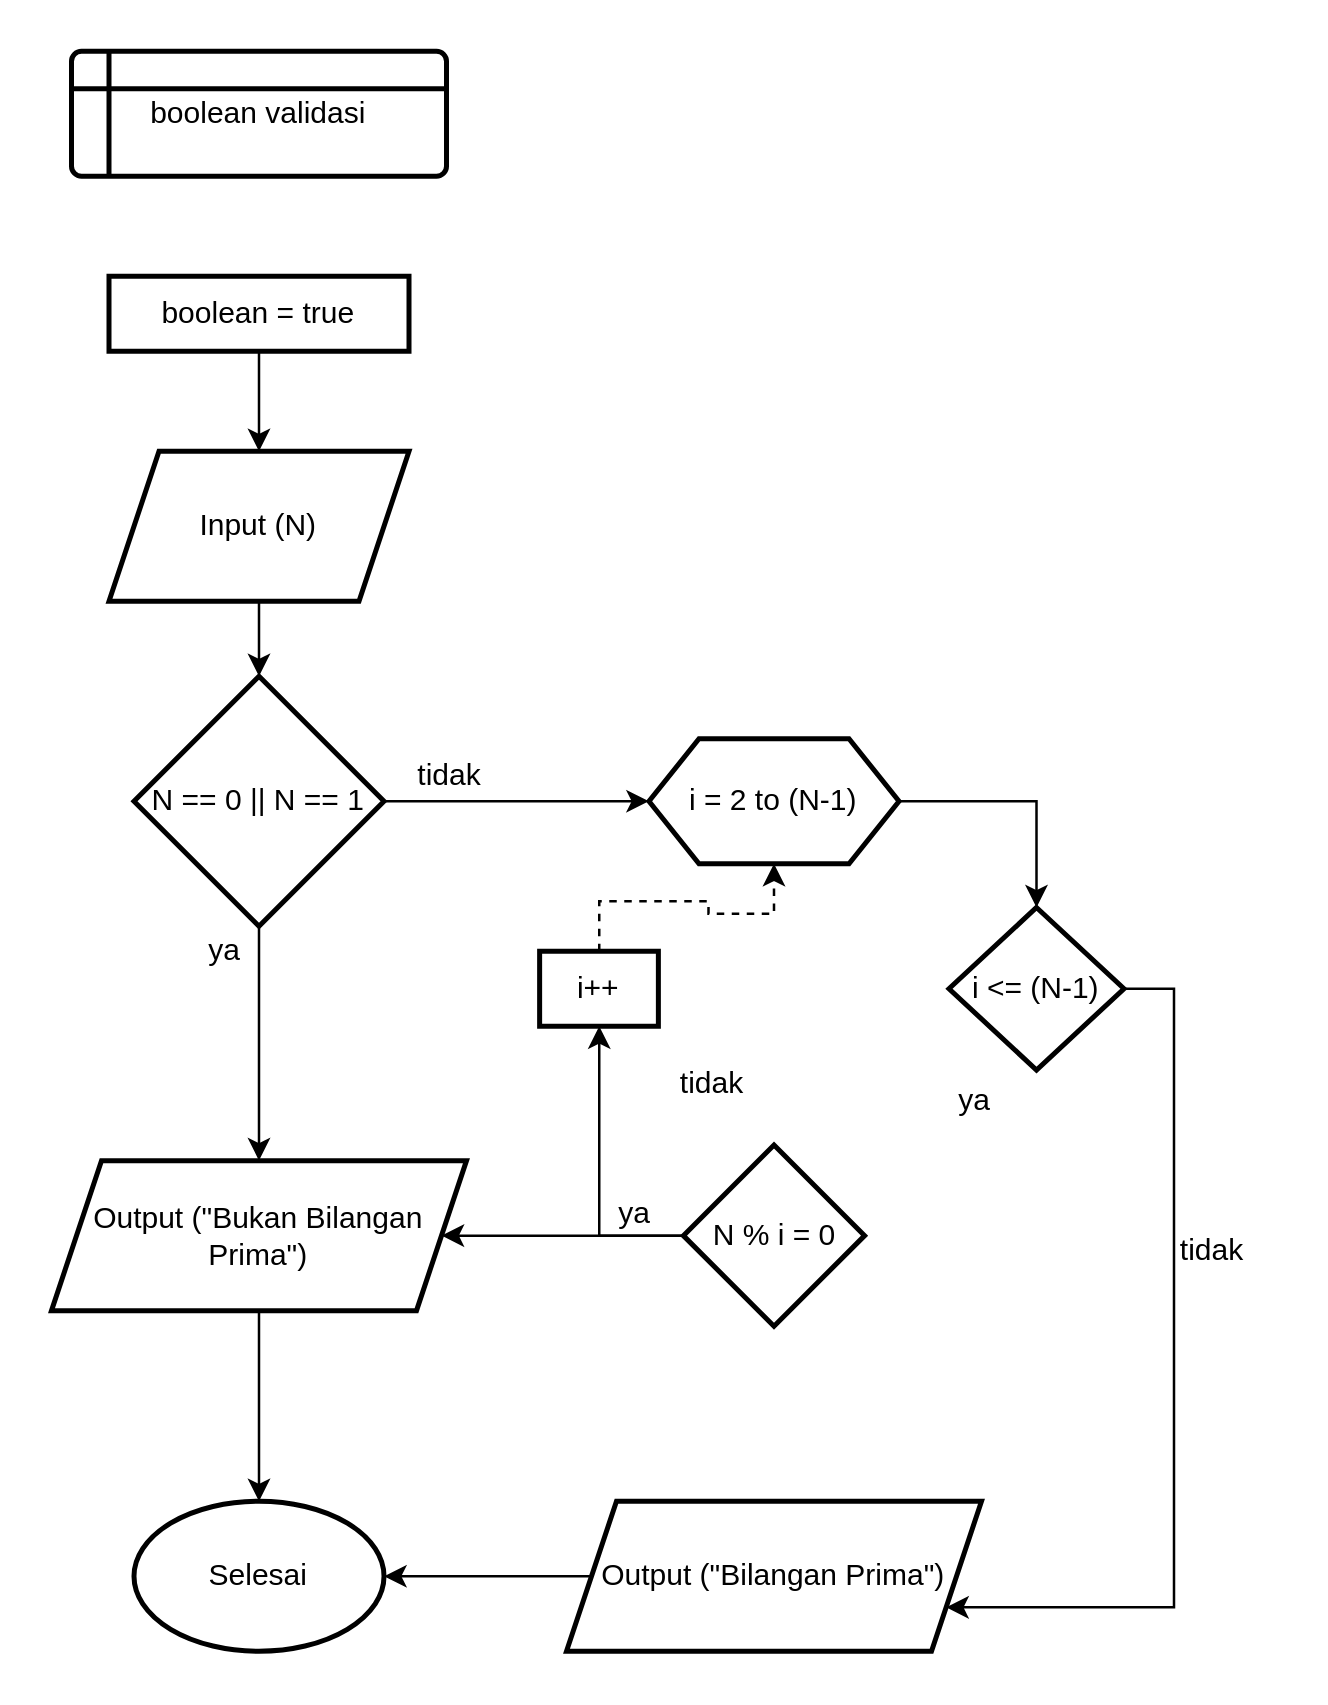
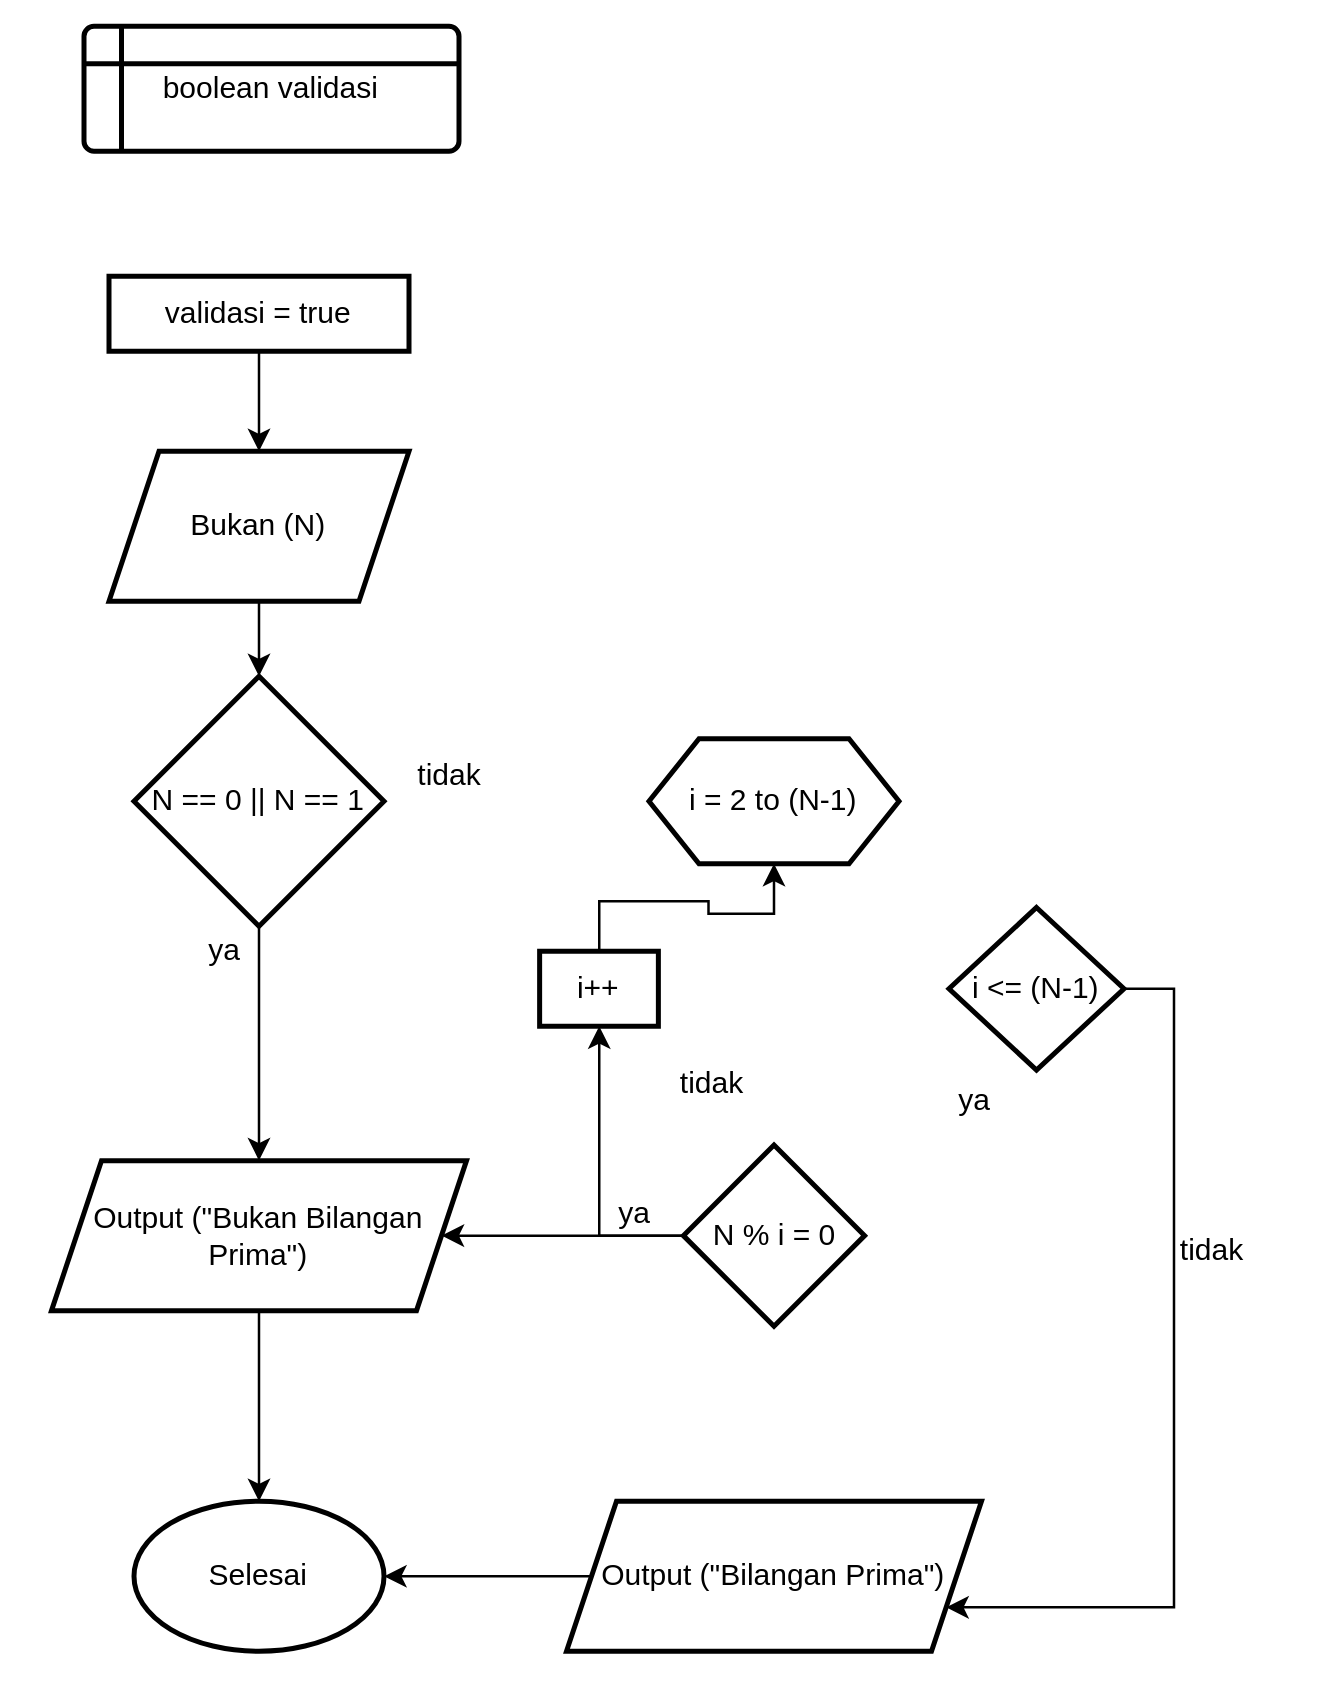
(259, 114) -> (271, 89)
(259, 314) -> (259, 314)
(259, 526) -> (259, 526)
(509, 801) -> none
(1013, 801) -> none
(685, 901) -> (685, 901)
